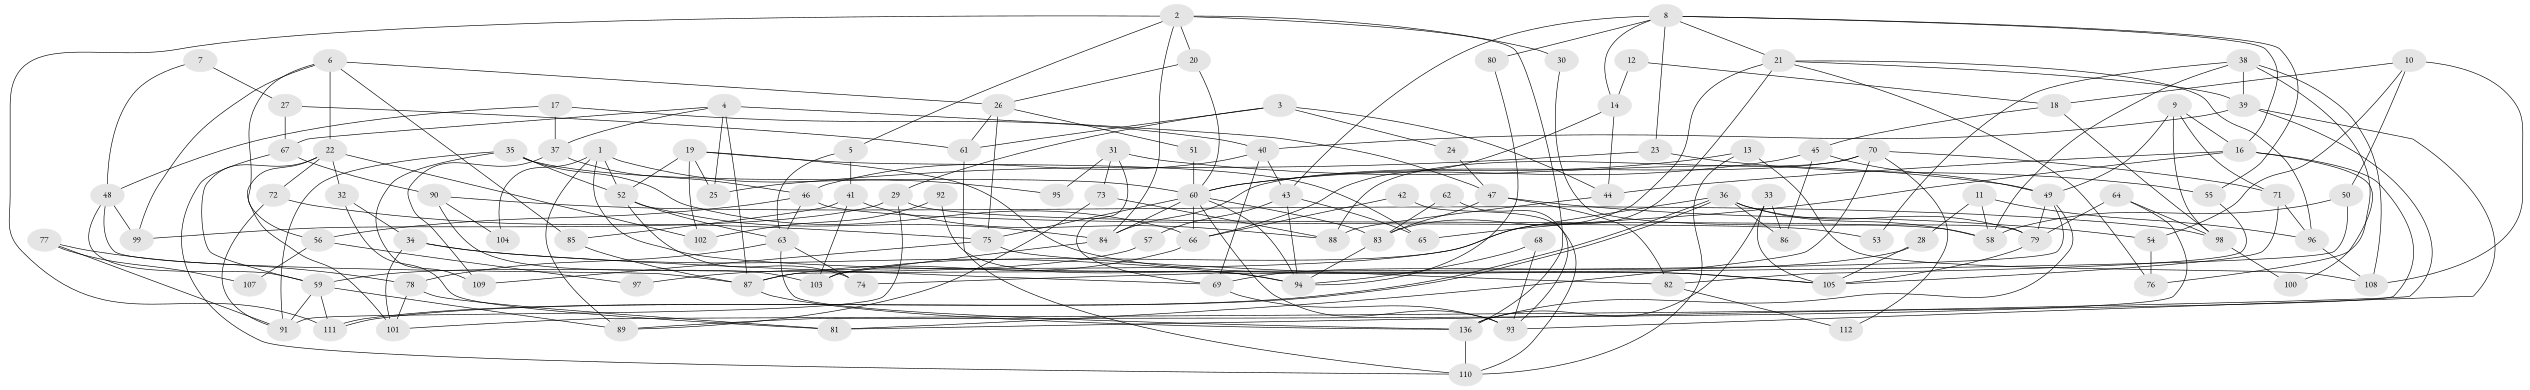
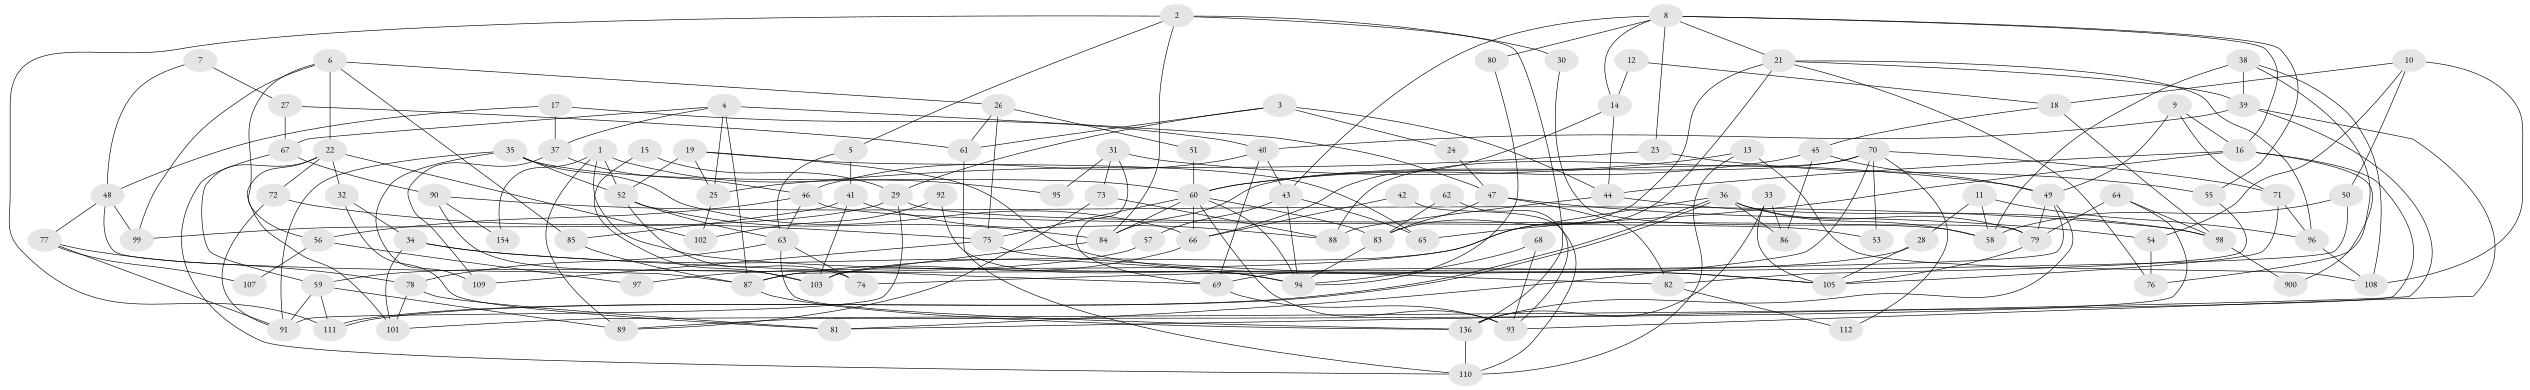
(1194, 60) -> none
(2030, 95) -> (1875, 192)
none -> (645, 150)
(2178, 182) -> (1915, 213)
(690, 196) -> (708, 214)
(503, 240) -> (503, 240)
(211, 272) -> (76, 218)
(2291, 285) -> (2291, 285)
